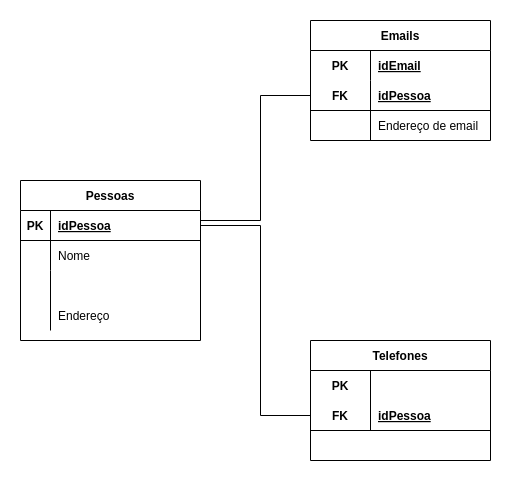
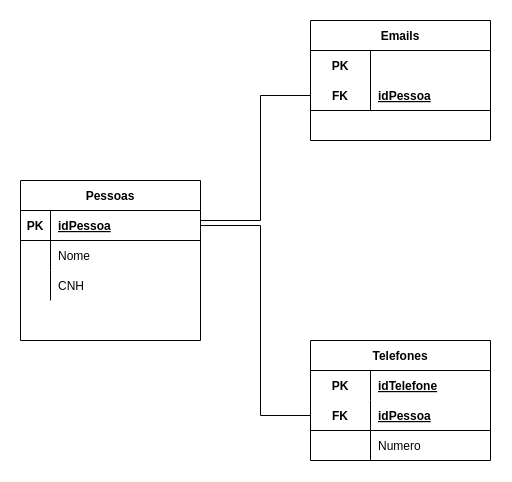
(431, 66) -> none
(431, 126) -> none
none -> (126, 286)
(126, 316) -> none
none -> (431, 386)
none -> (431, 446)
